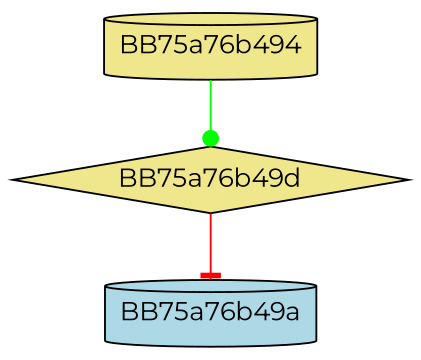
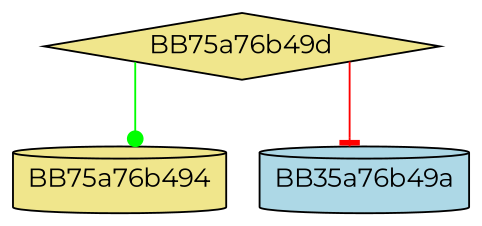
(211, 105) -> (135, 97)
(211, 313) -> (364, 180)
